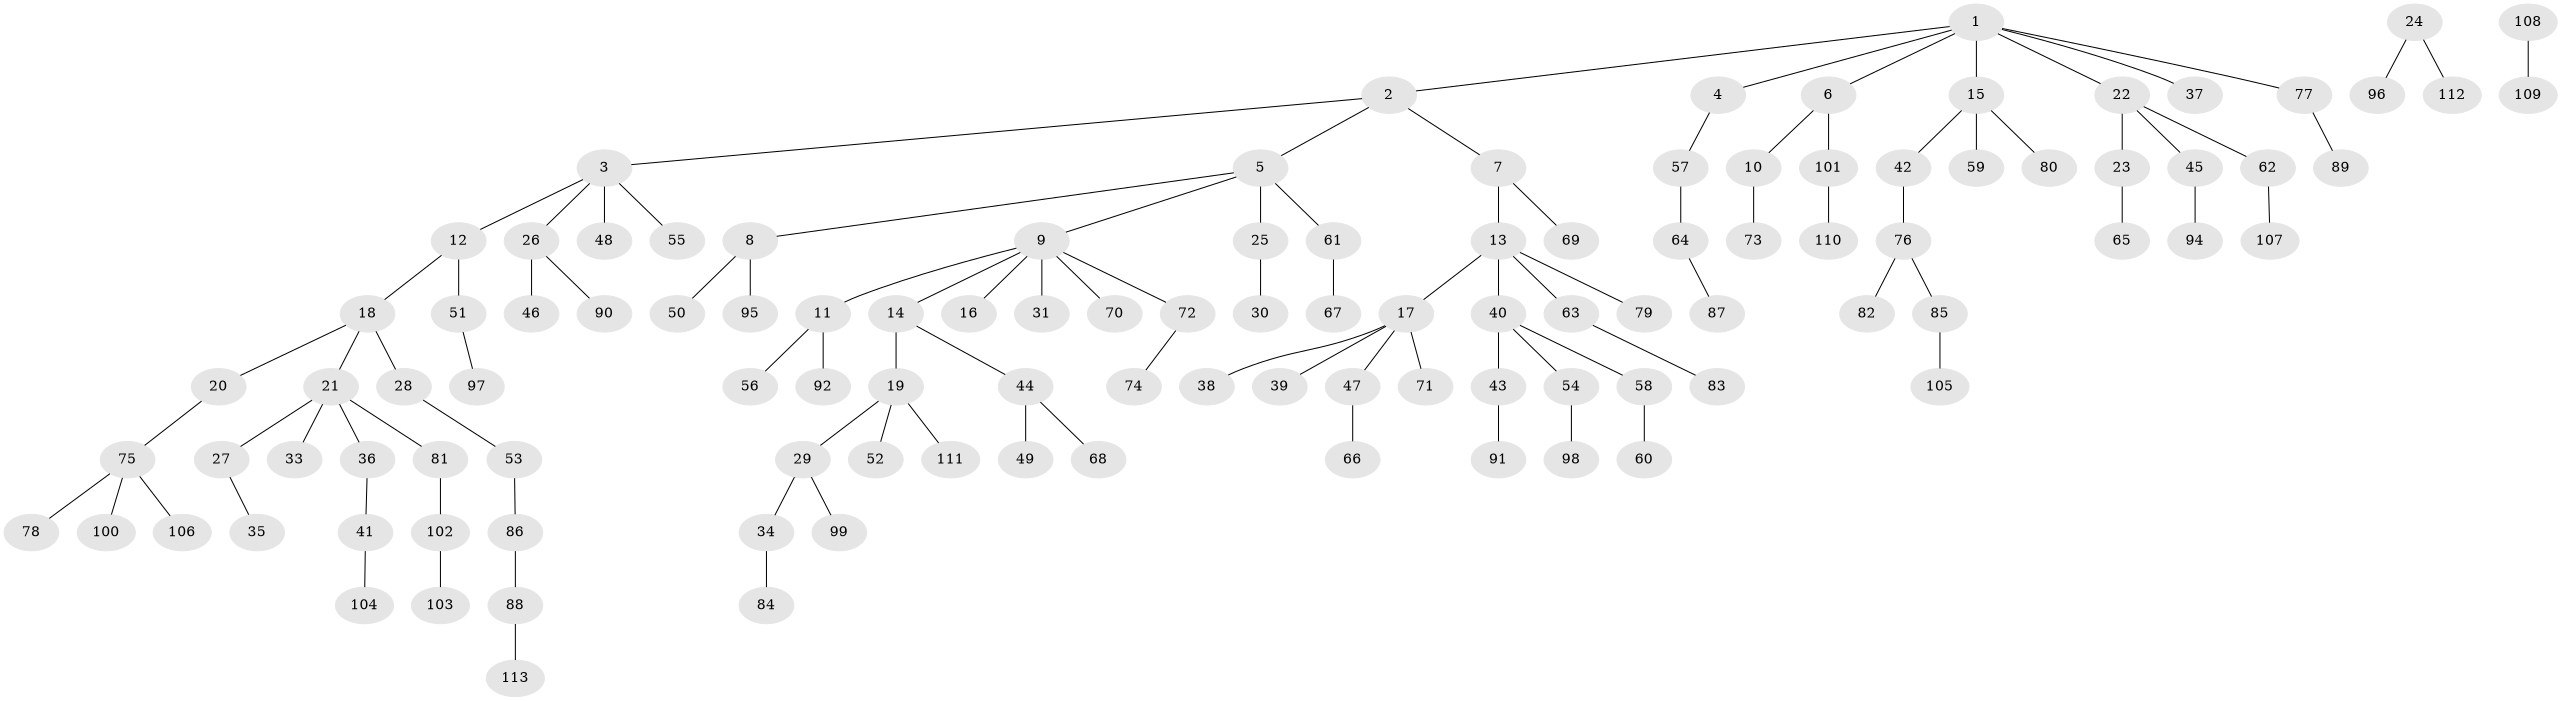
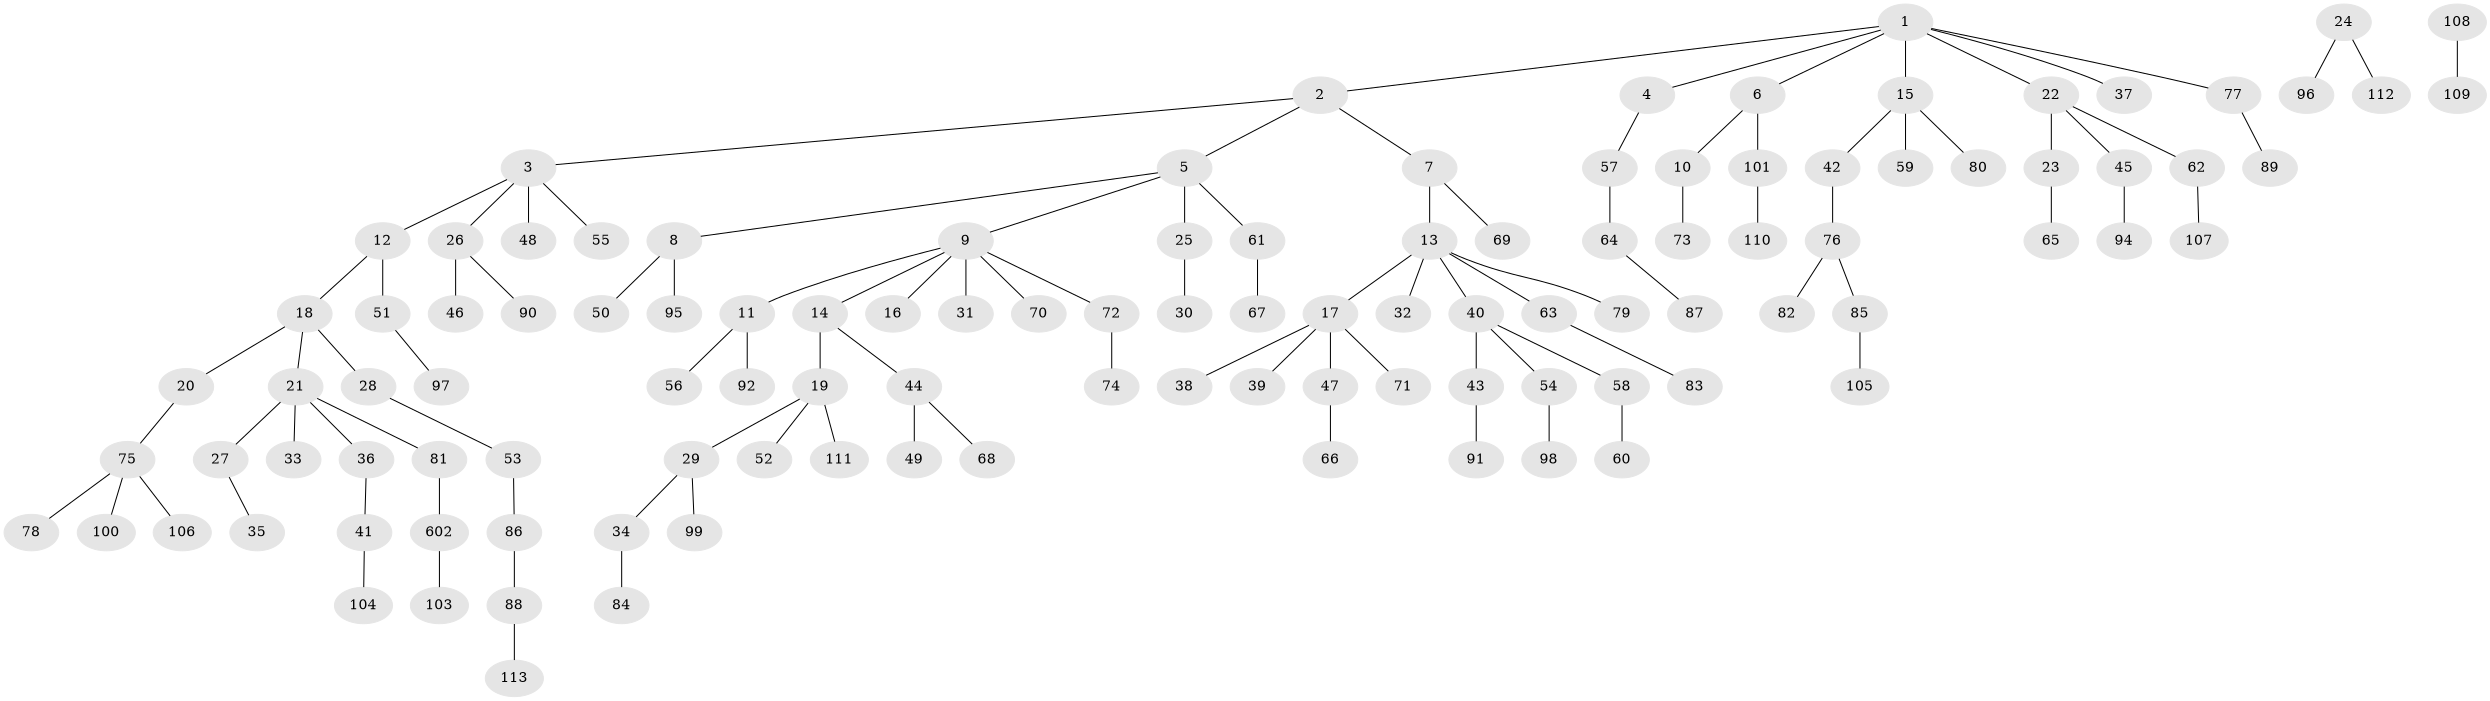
none -> (1403, 314)
(440, 533) -> (439, 533)
